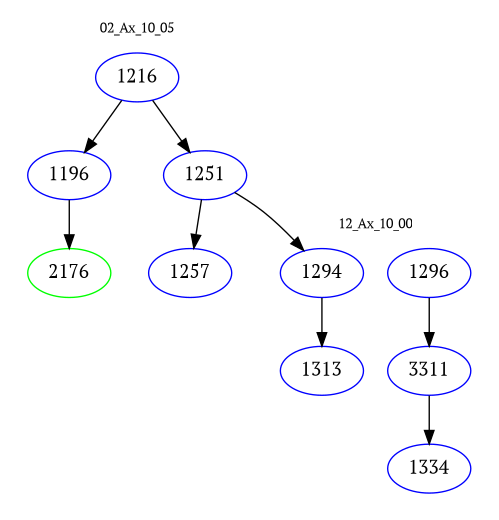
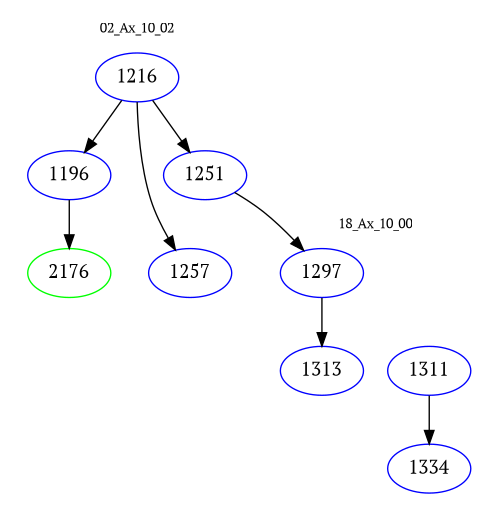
(137, 29) -> (137, 29)
(199, 217) -> (144, 172)
(376, 225) -> (376, 225)
(322, 273) -> (322, 273)
(429, 273) -> none
(429, 371) -> (429, 371)
